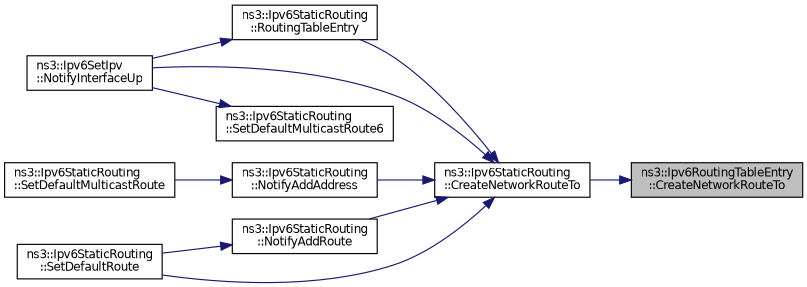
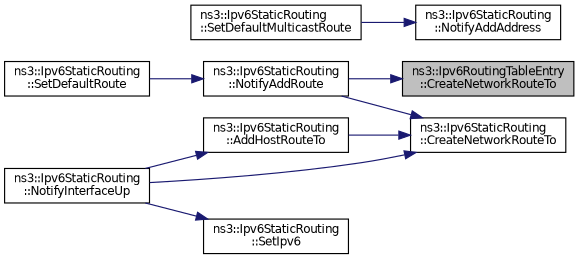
(305, 22) -> (276, 135)
(90, 73) -> (77, 186)
(305, 124) -> (276, 236)
(400, 180) -> none
(605, 180) -> (370, 79)
(334, 278) -> none
